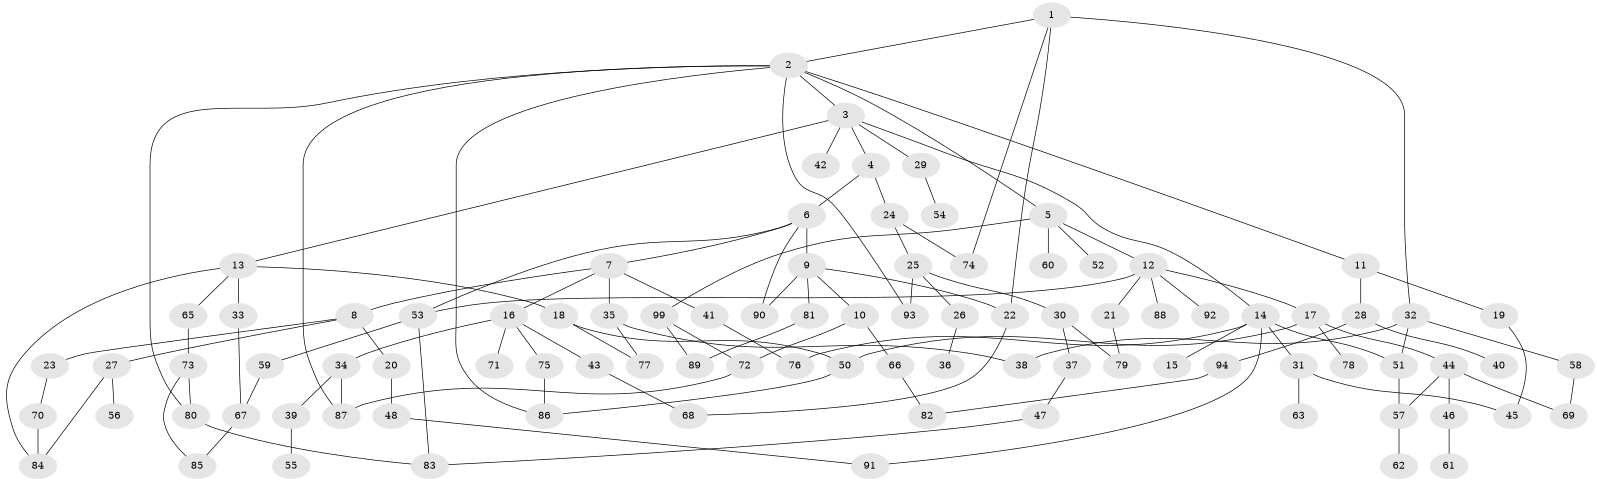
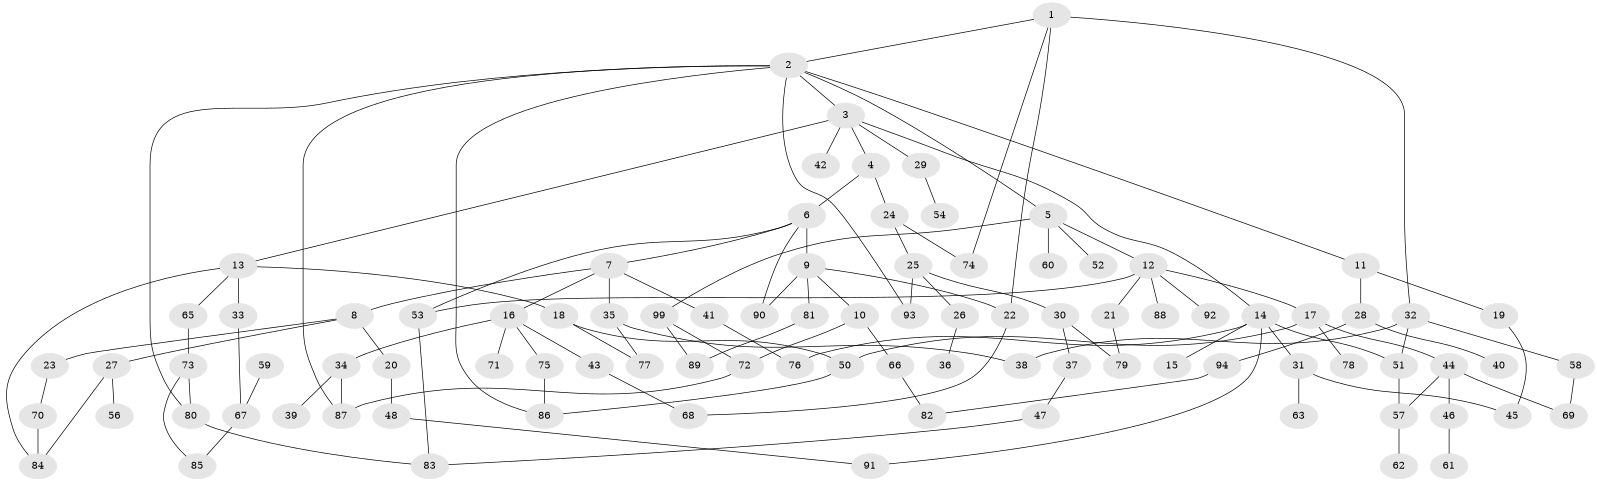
(341, 341) -> none
(291, 466) -> none
